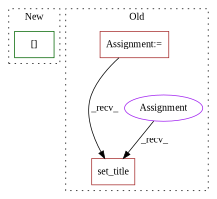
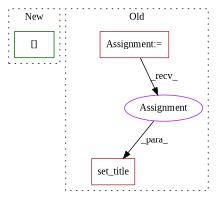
(90, 101) -> (147, 73)
(155, 140) -> (155, 140)
